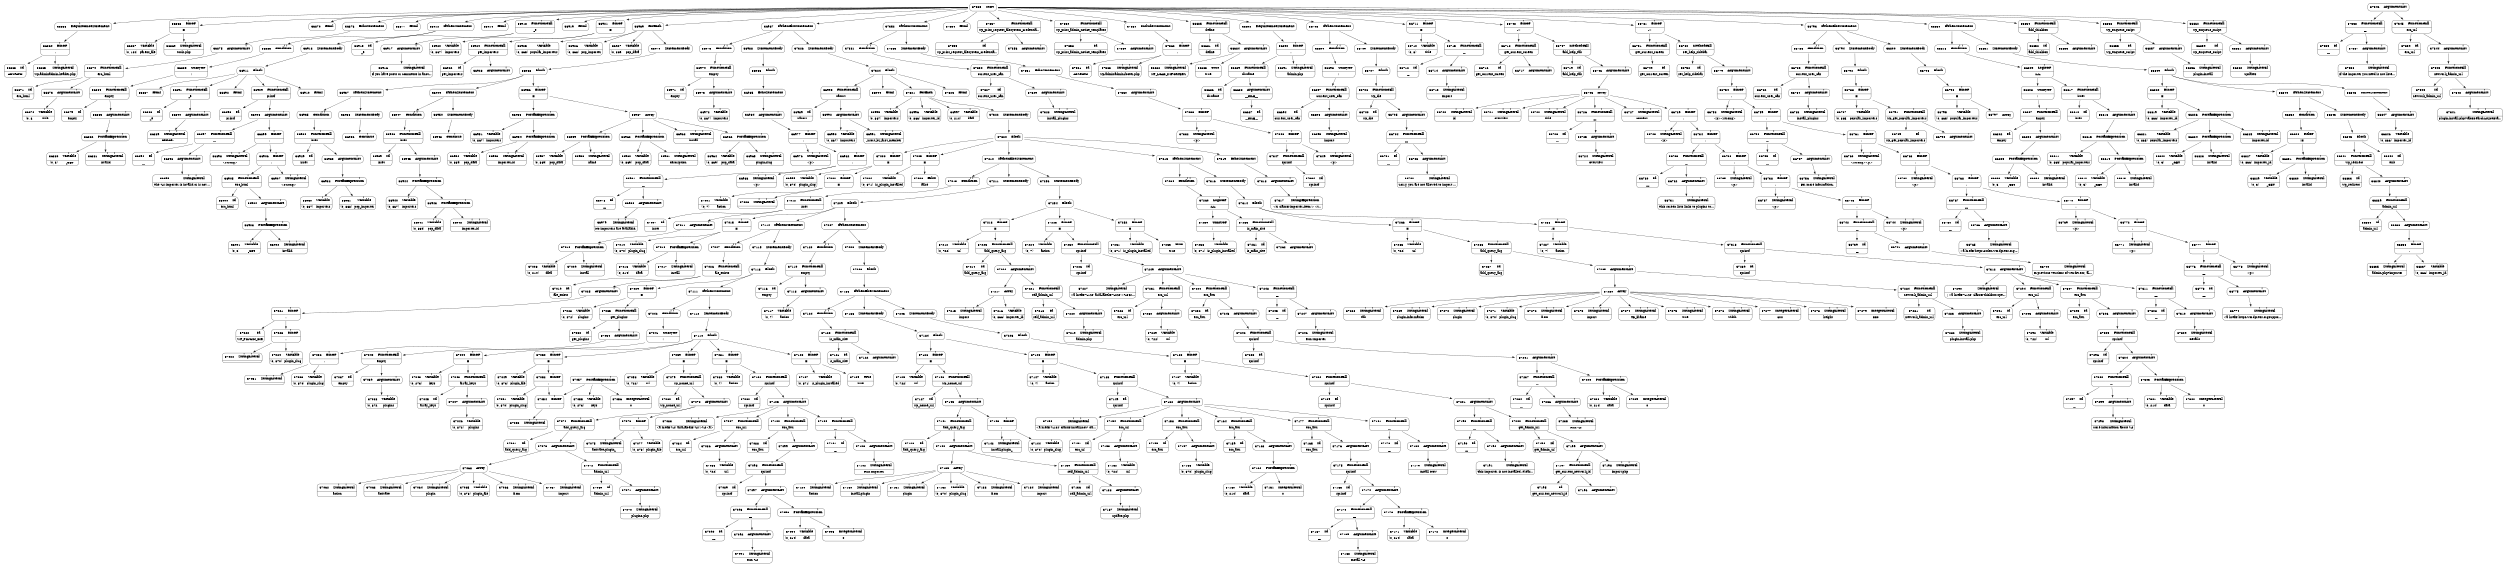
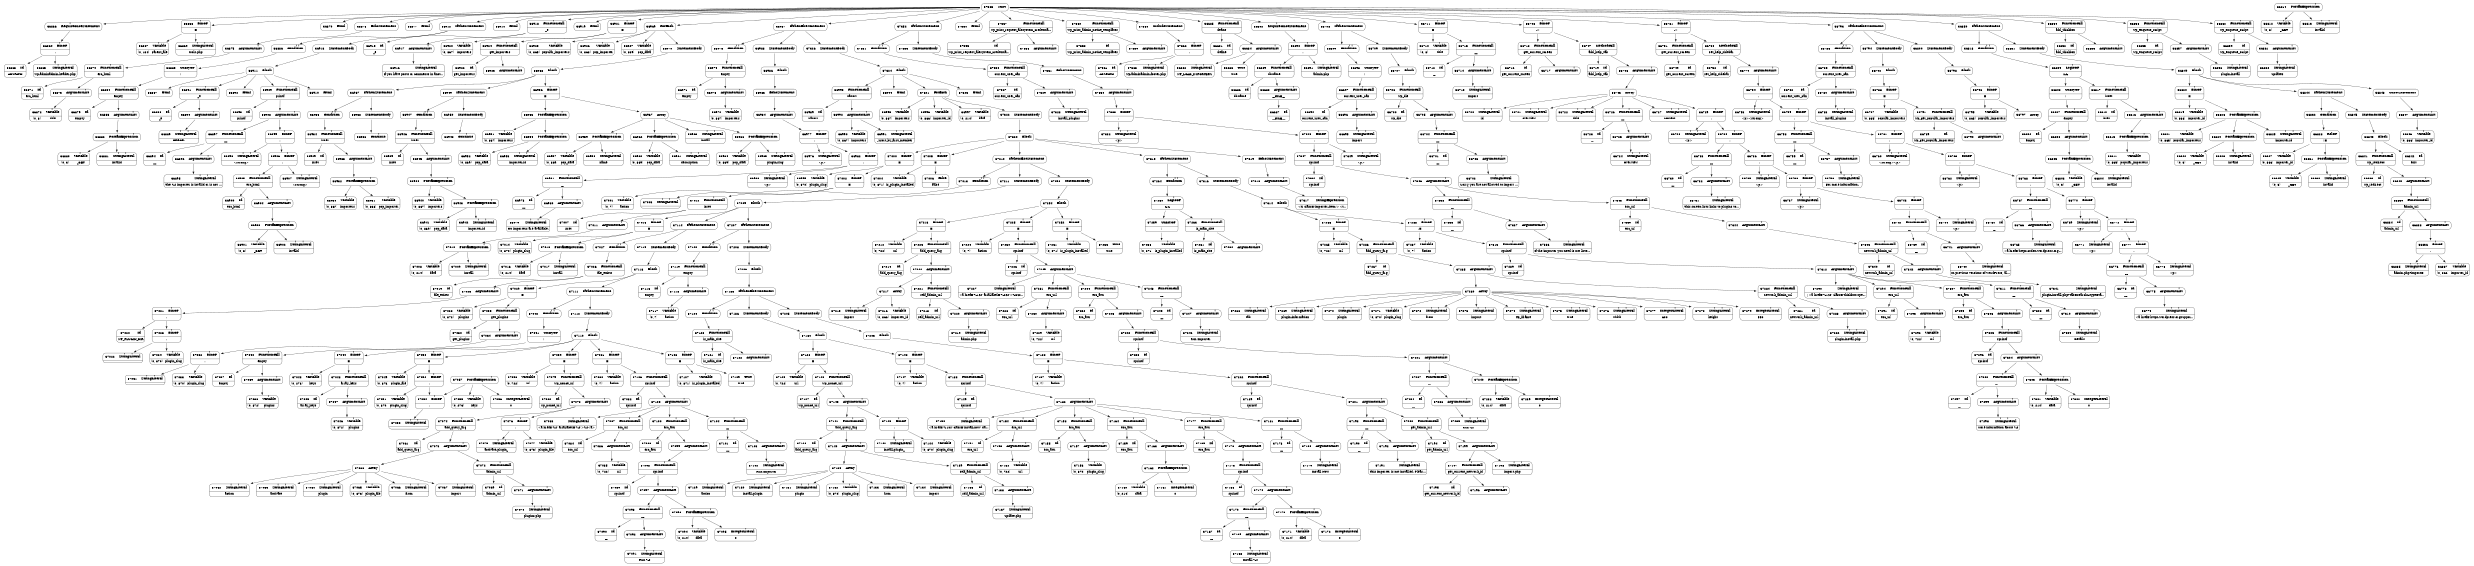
(2112, 147) -> none
none -> (1371, 173)
